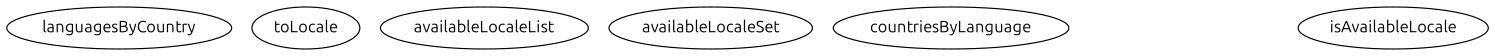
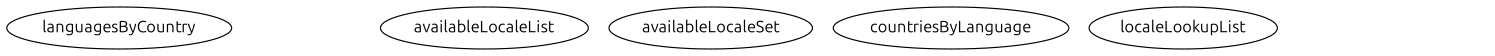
(306, 28) -> none
none -> (1183, 28)
(1393, 28) -> none
